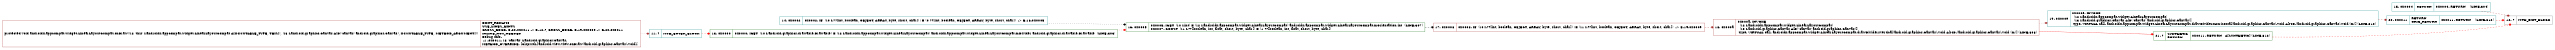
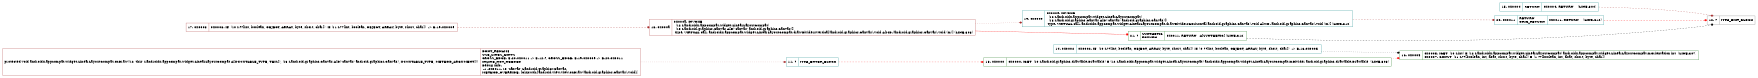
(1428, 27) -> none
(2095, 33) -> (1051, 33)
(2391, 35) -> (1479, 40)
